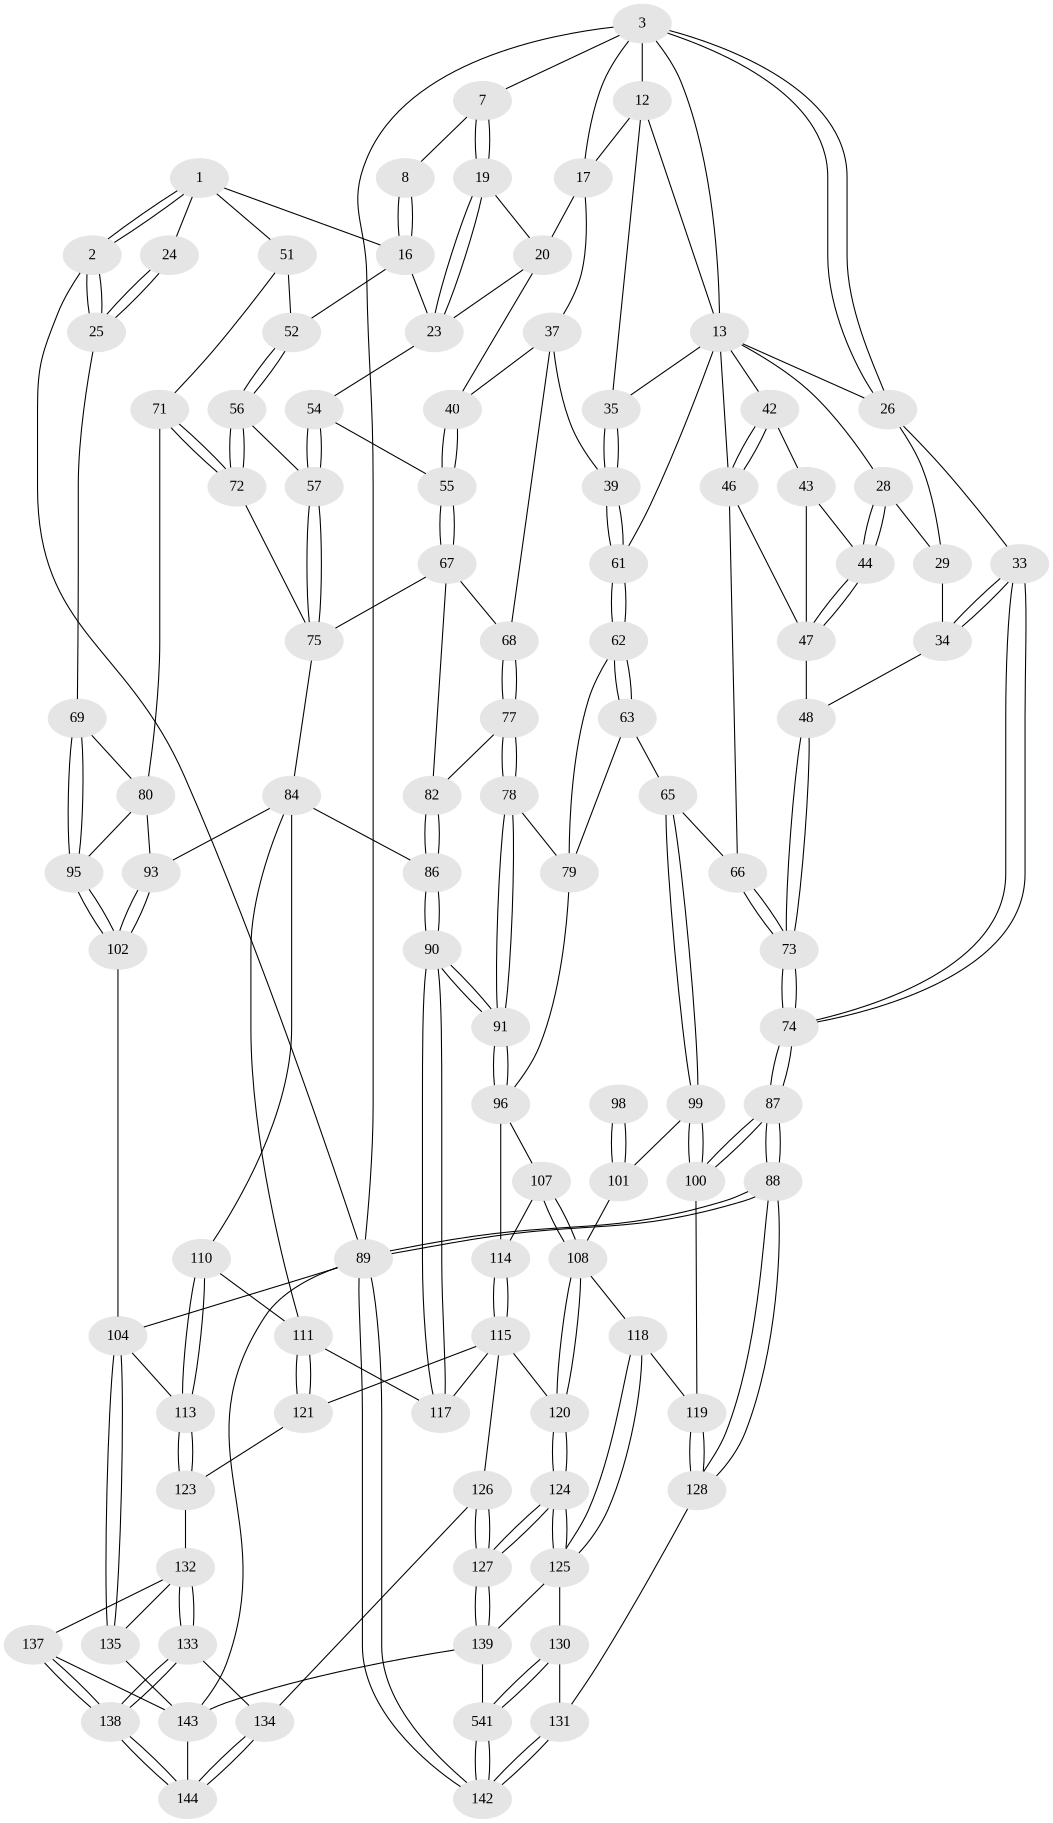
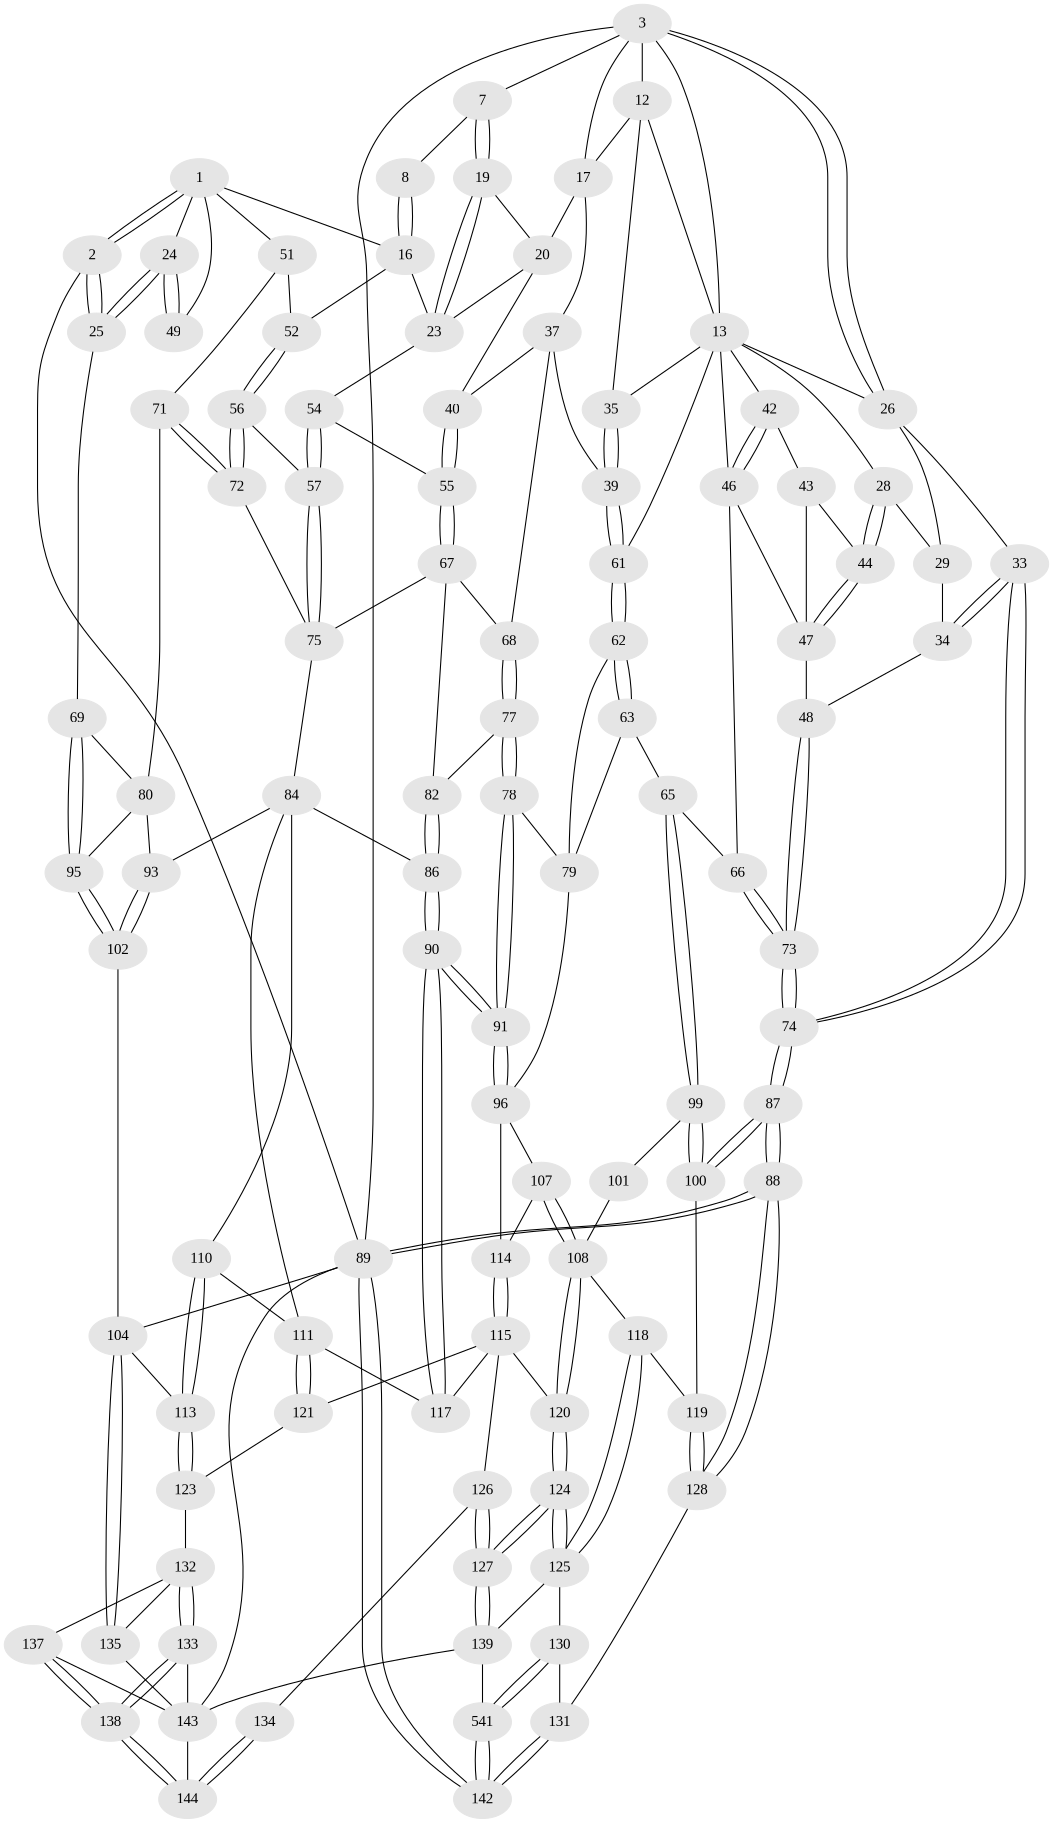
none -> (174, 332)
(619, 1104) -> none
(226, 1683) -> (188, 1683)
